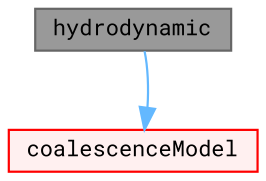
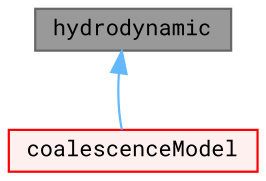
(148, 79) -> (119, 102)
